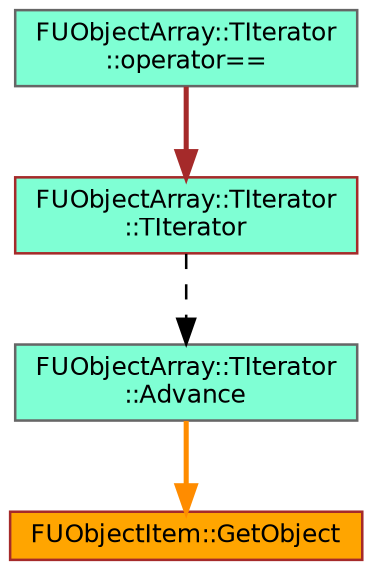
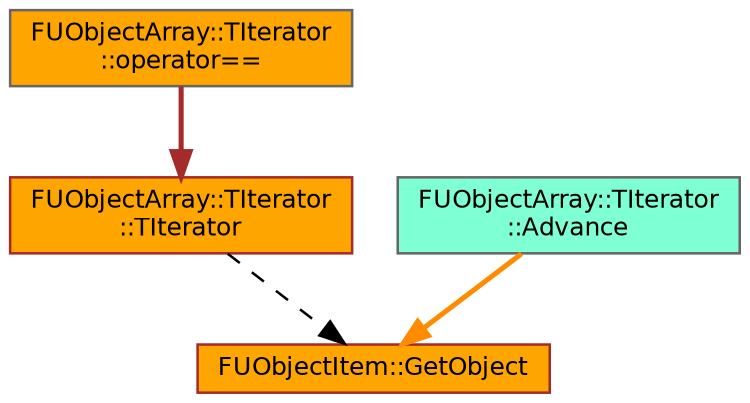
(186, 48) -> (181, 48)
(186, 215) -> (181, 215)
(186, 286) -> (276, 291)
